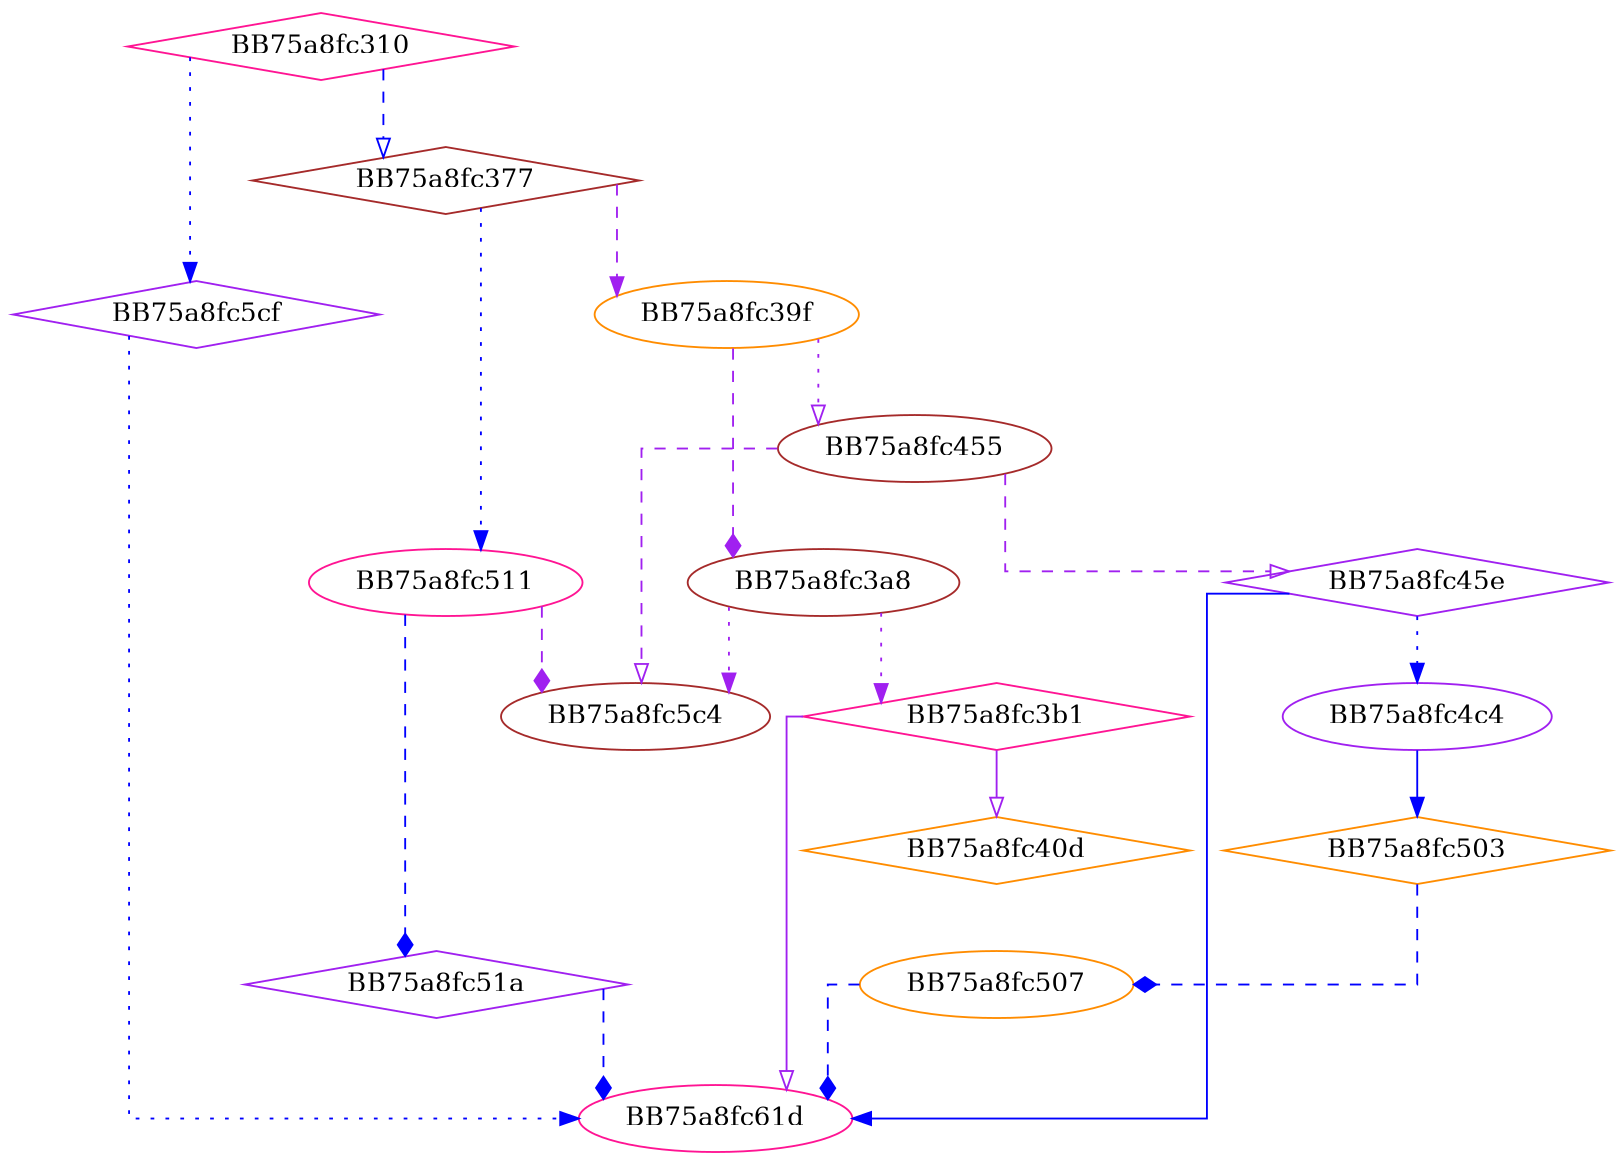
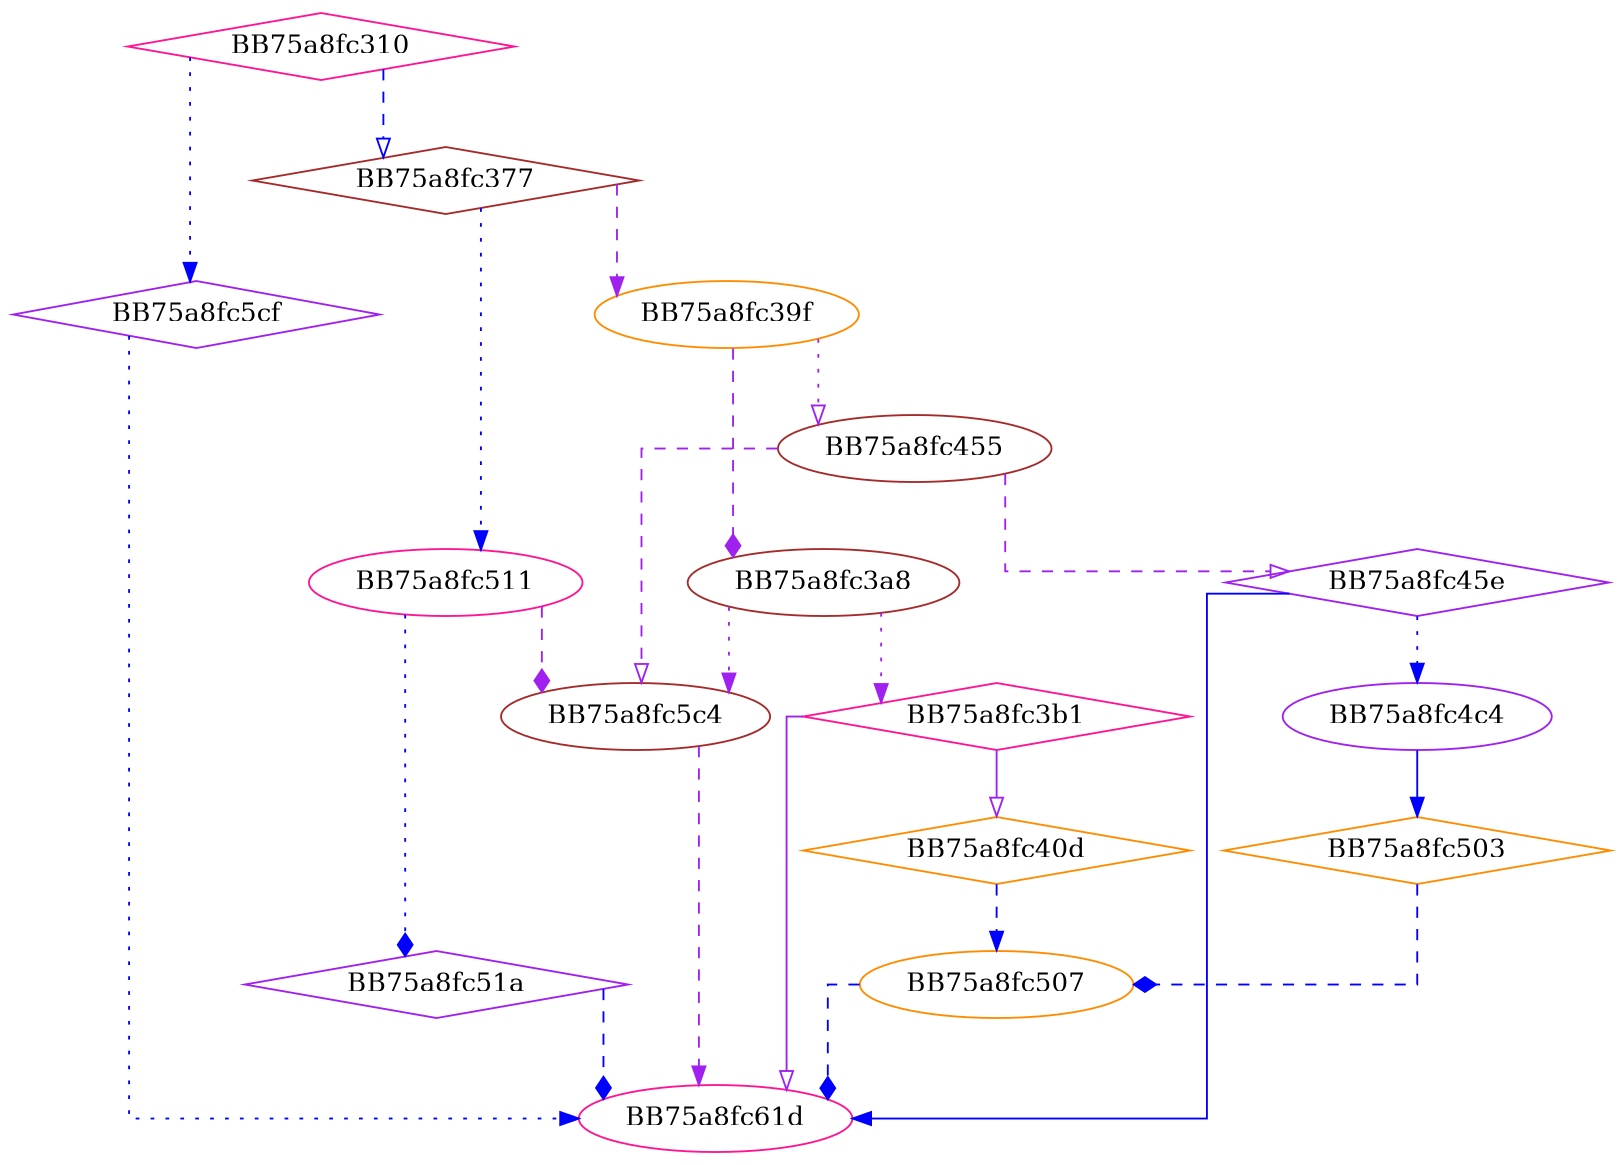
(405, 774) -> (405, 774)
none -> (699, 906)
none -> (997, 908)
